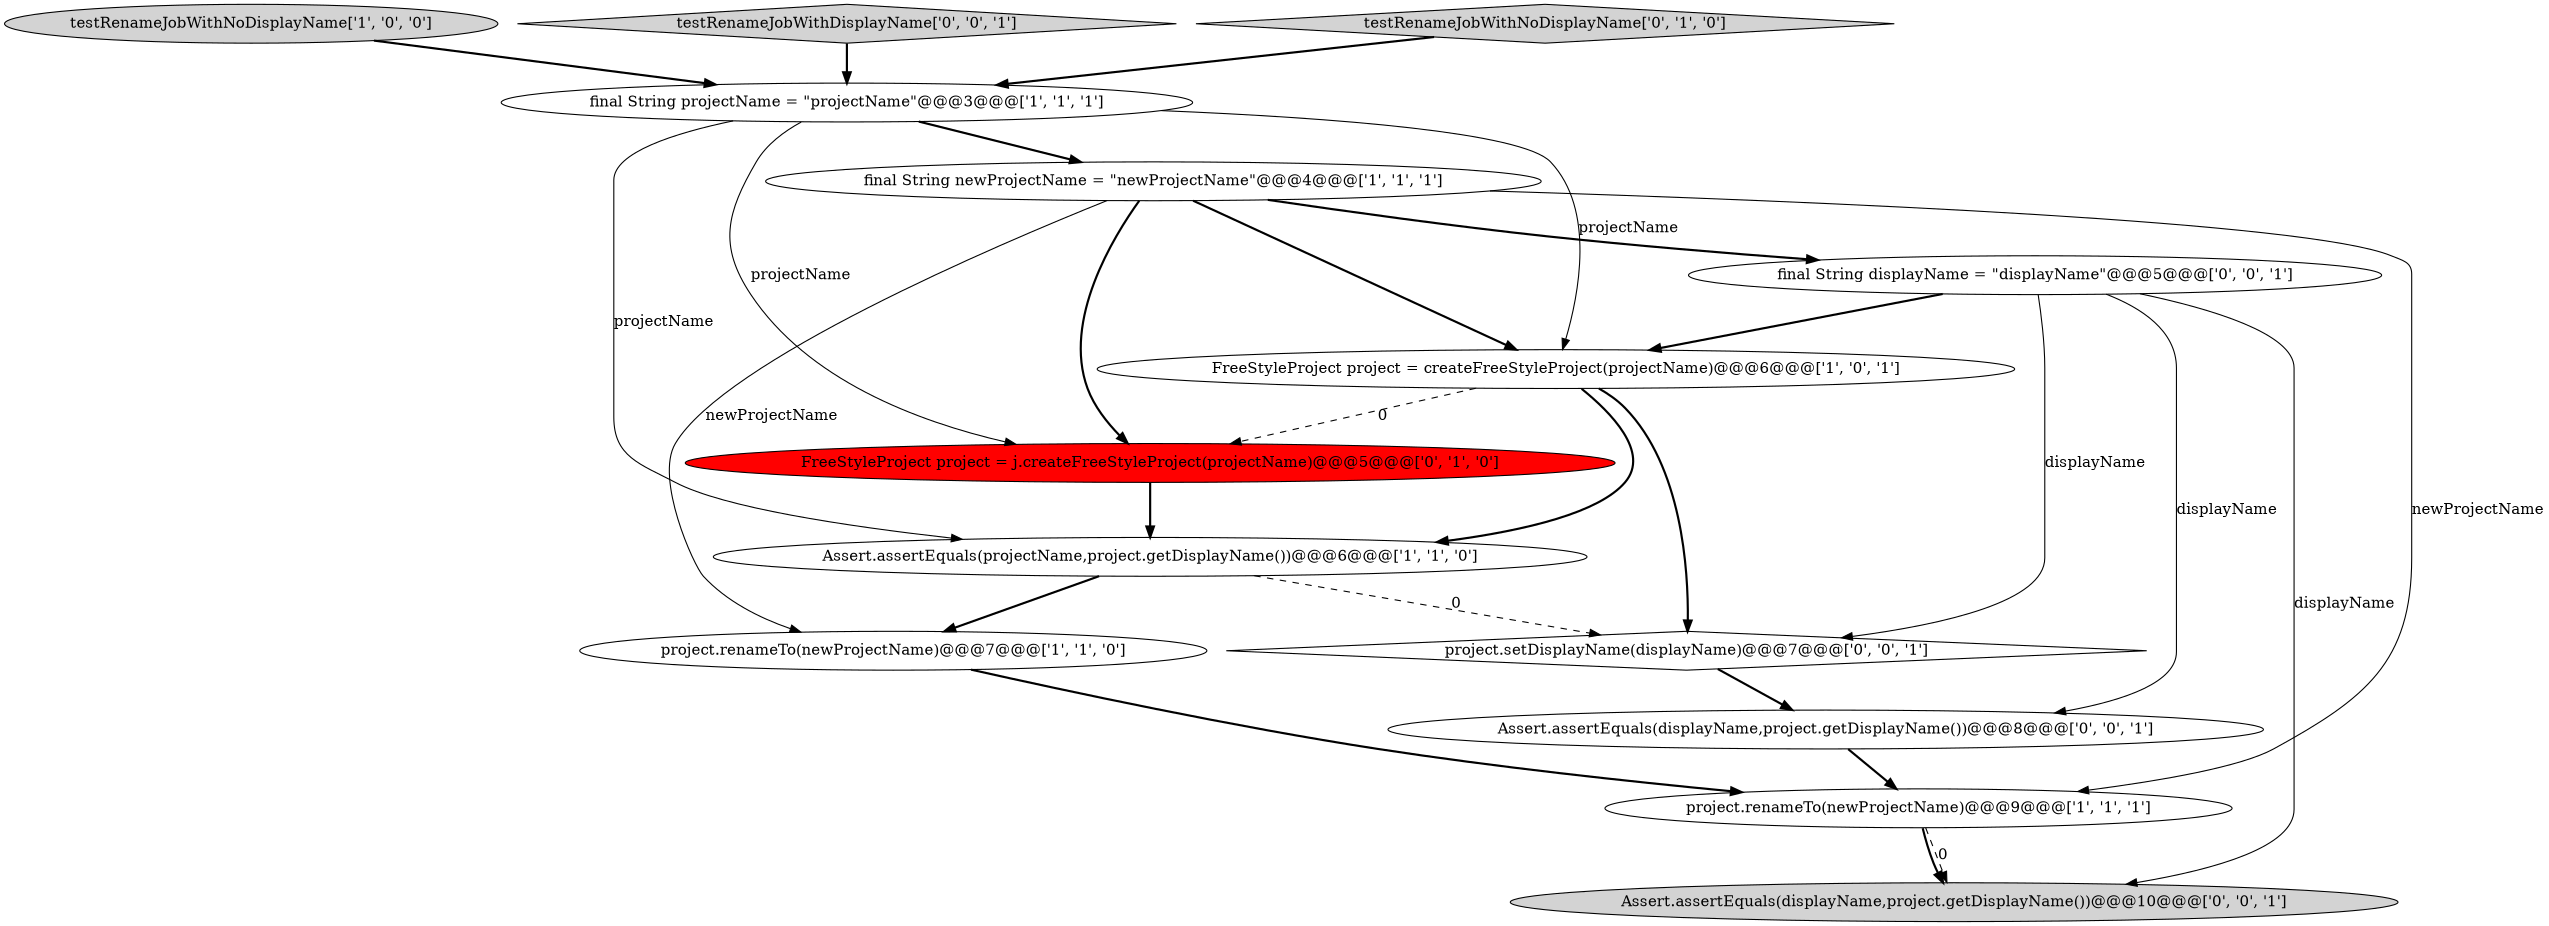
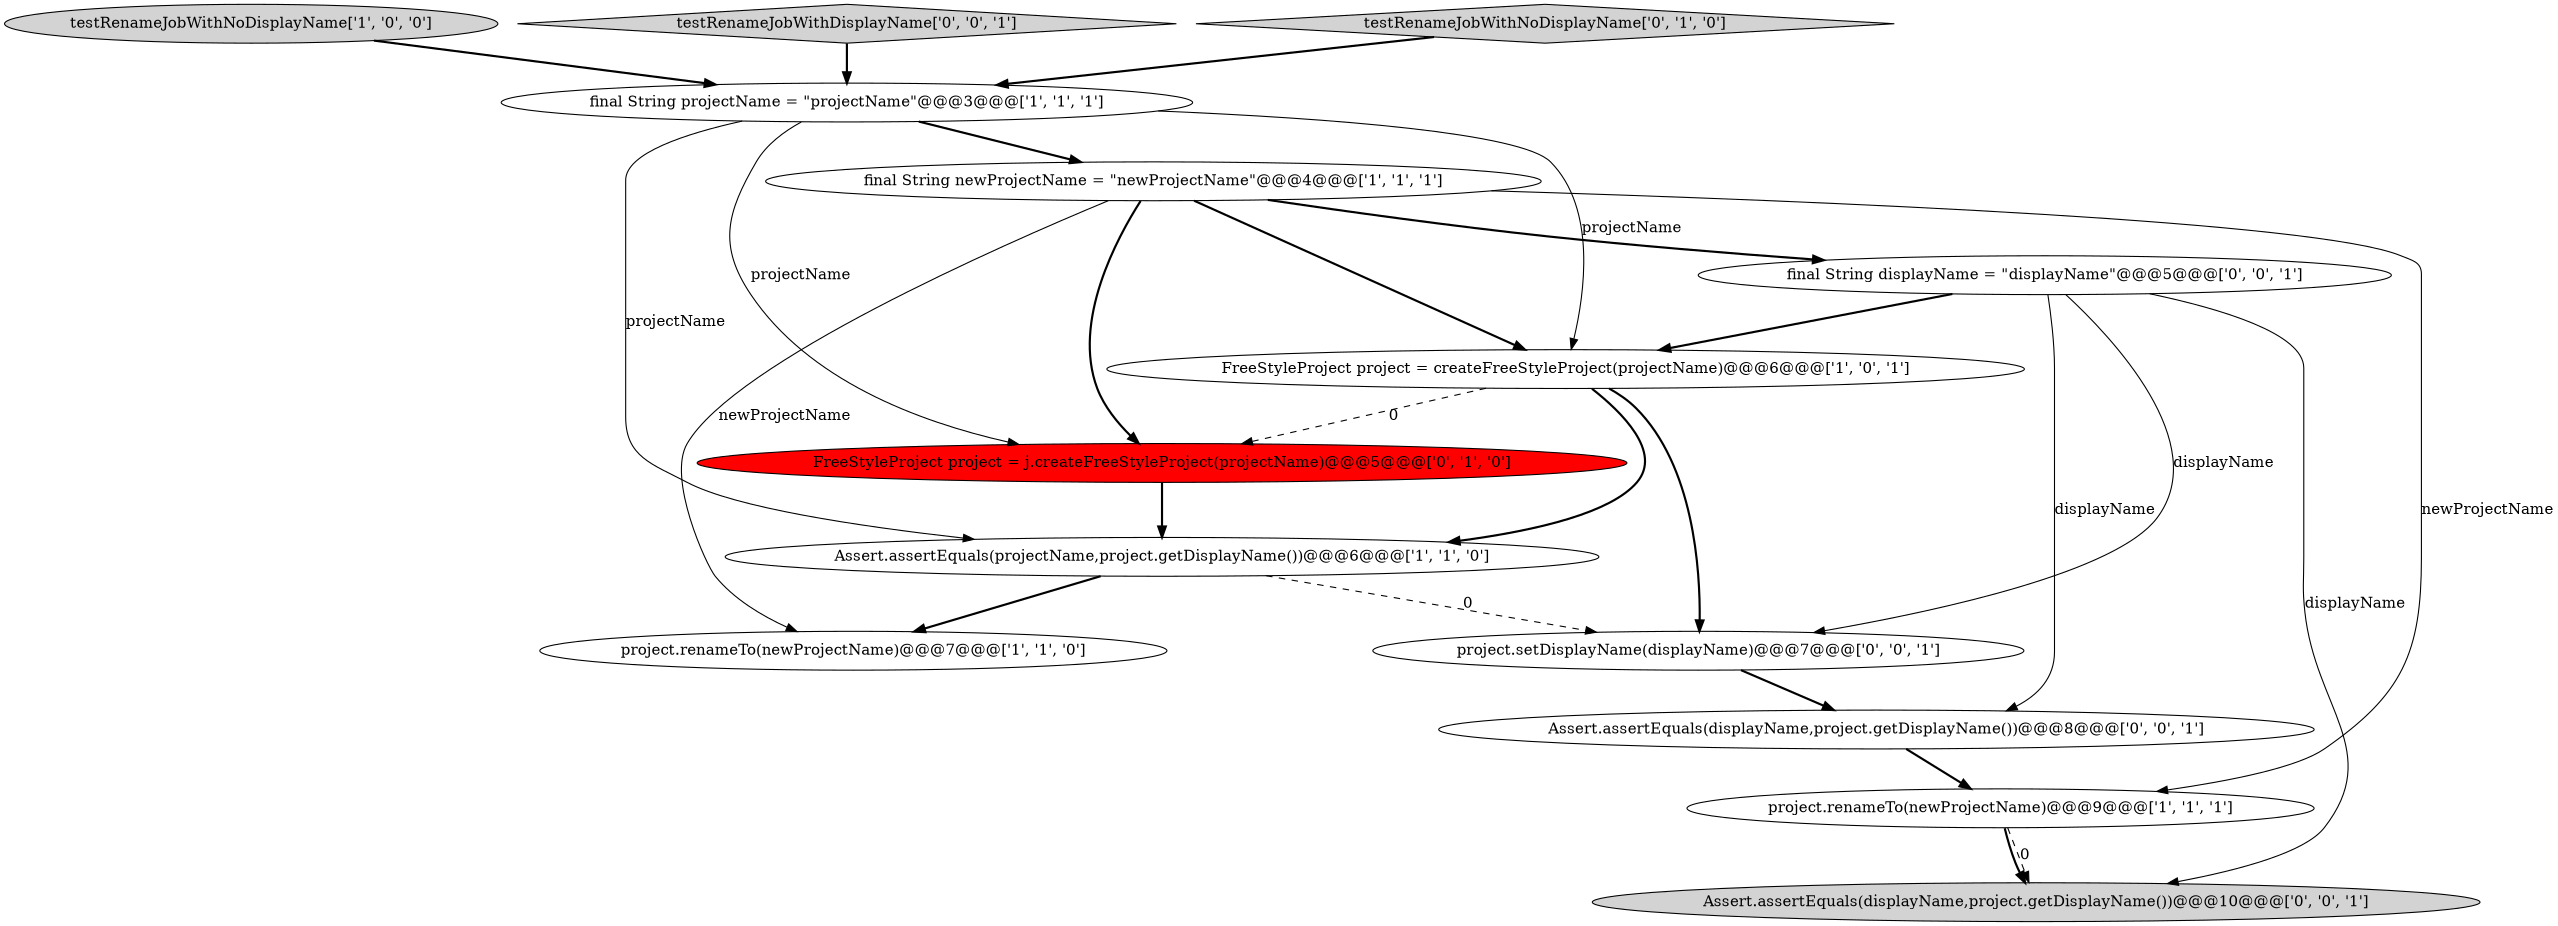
(1687, 651) -> (1698, 651)
(1349, 744) -> none
